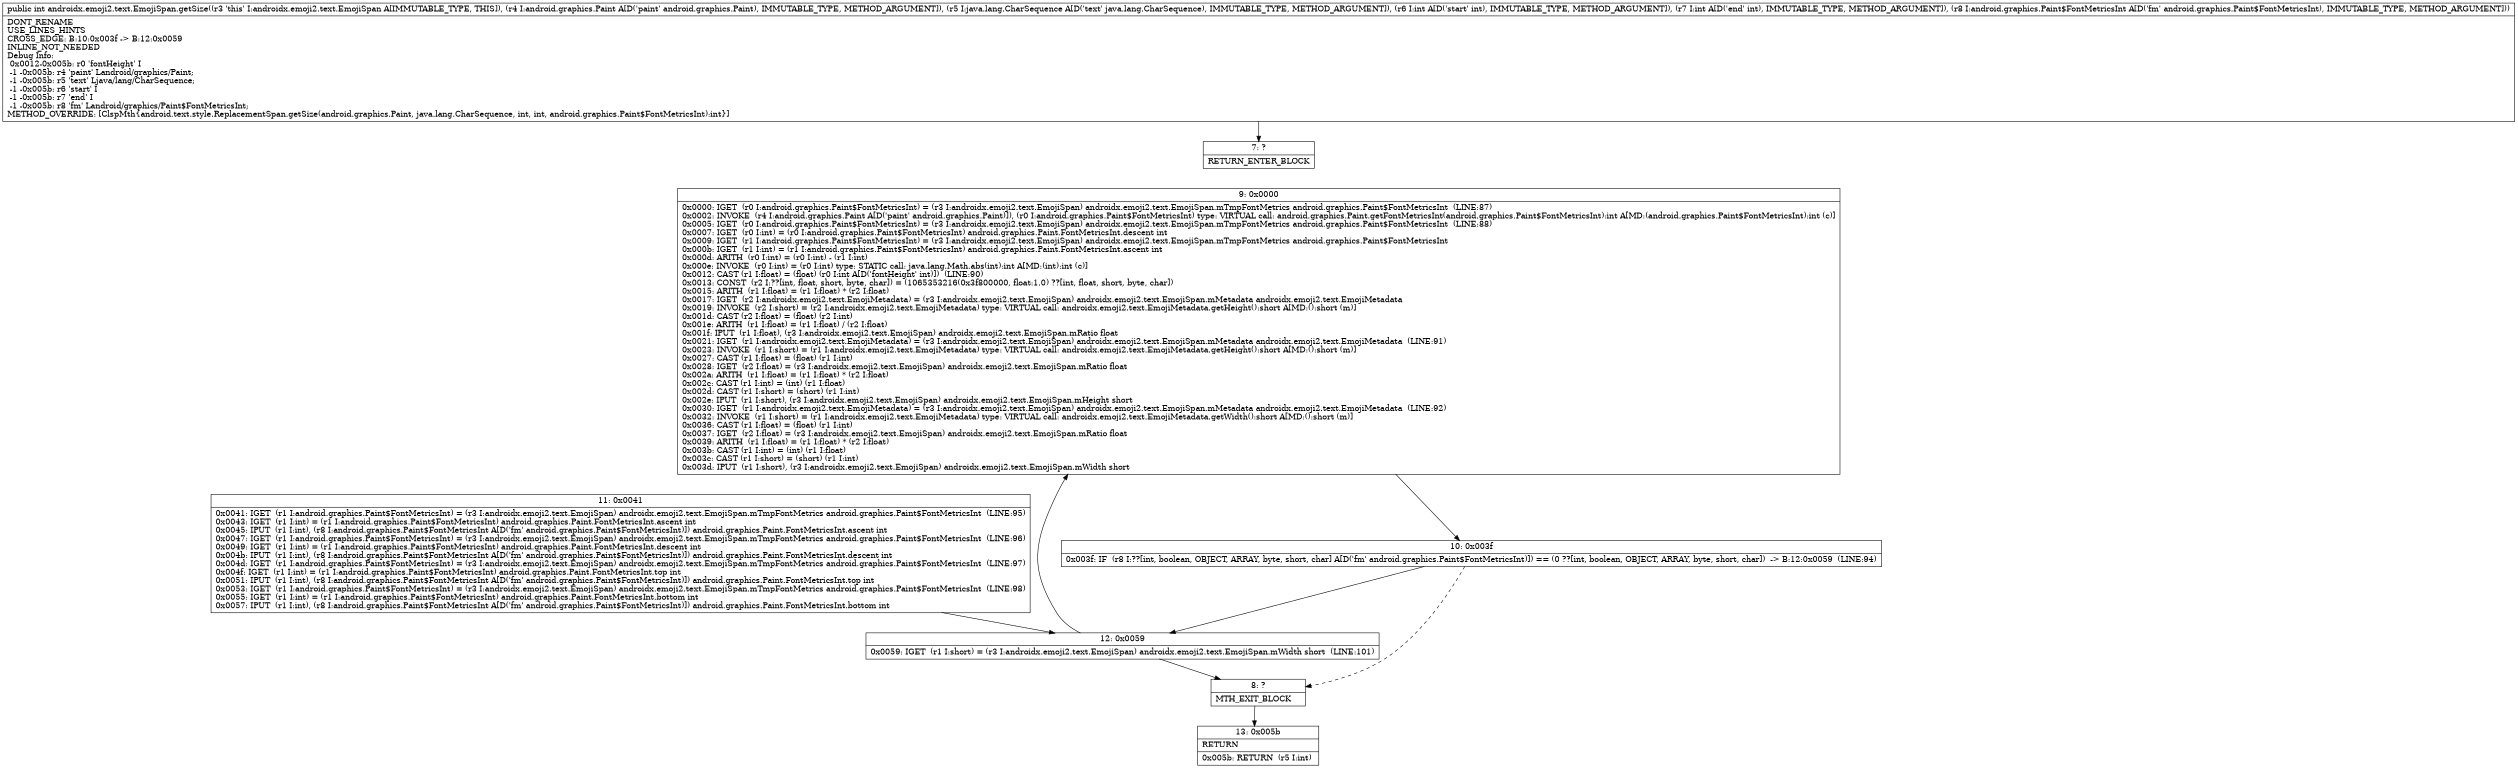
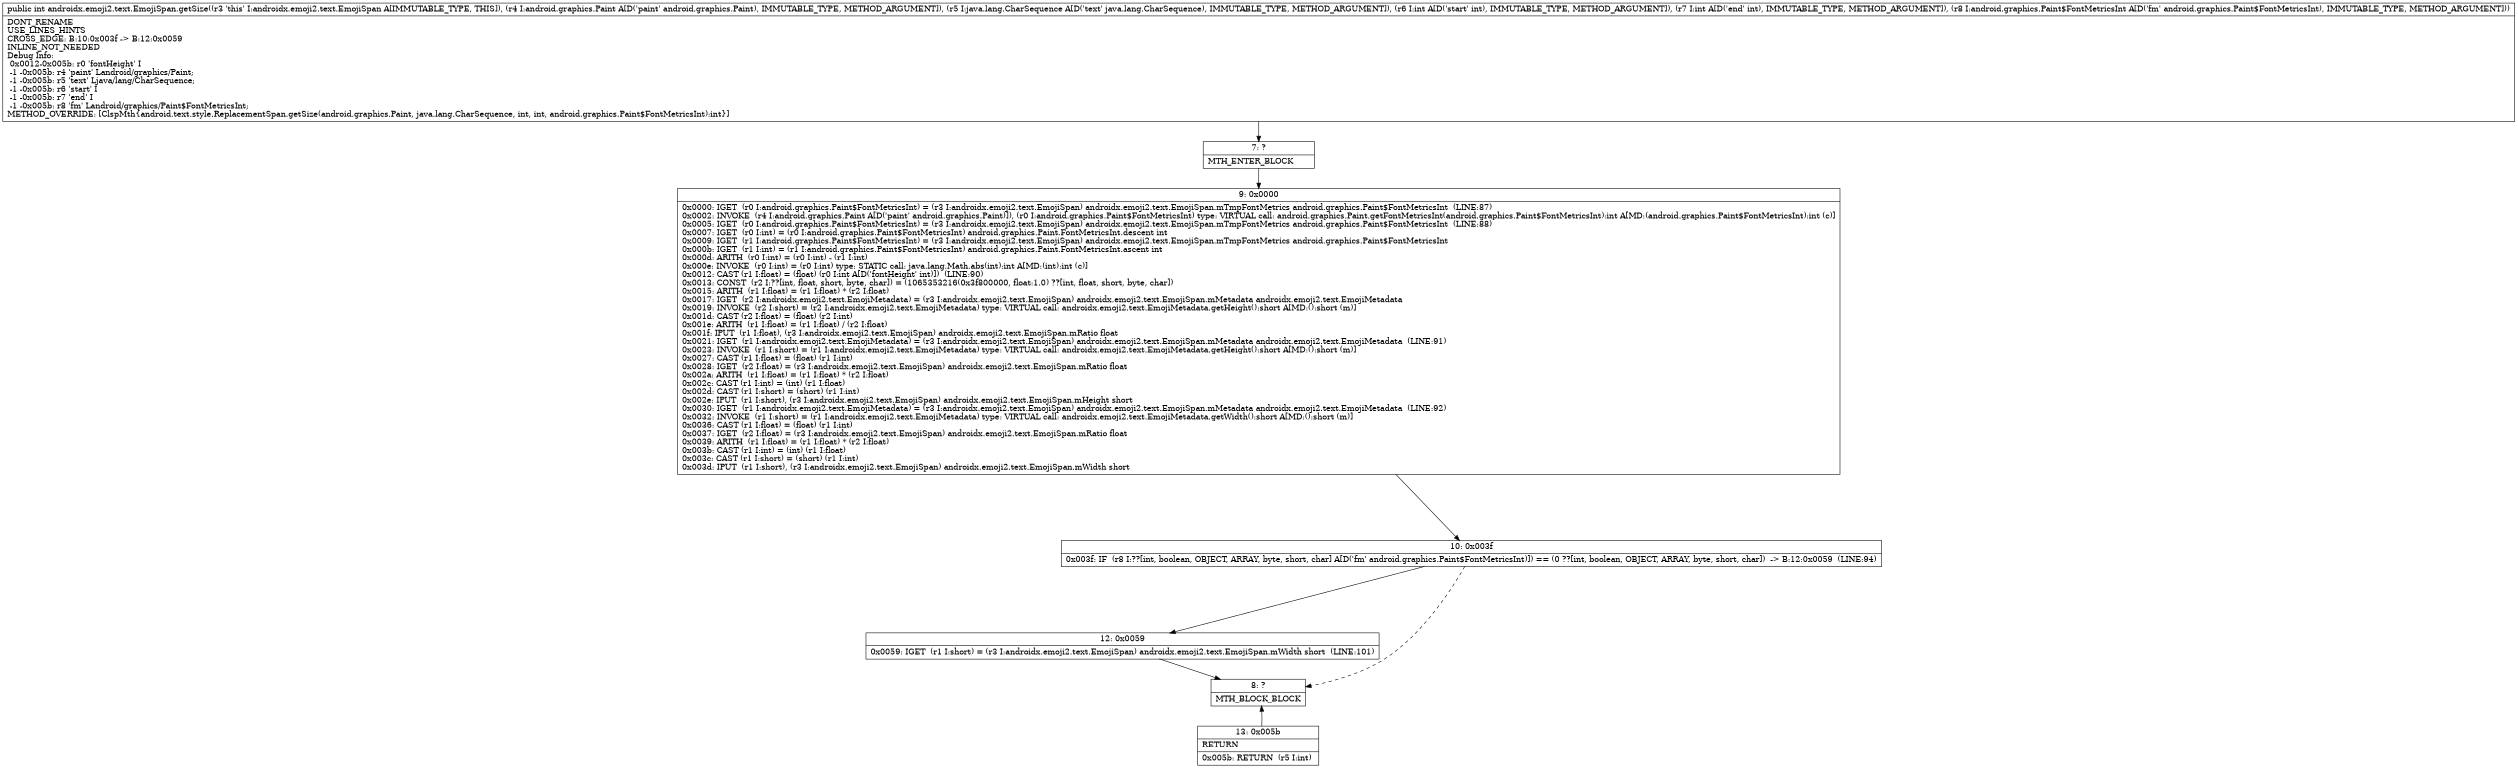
(1259, 161) -> (1251, 161)
(621, 554) -> none
(1038, 561) -> (1259, 176)
(1253, 699) -> (1258, 699)
(1255, 713) -> (1262, 719)
